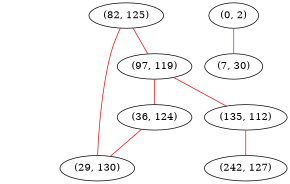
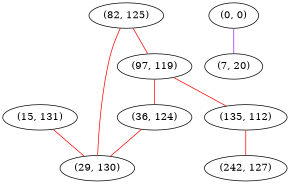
(234, 16) -> (234, 16)
(234, 66) -> (234, 66)
none -> (40, 117)
